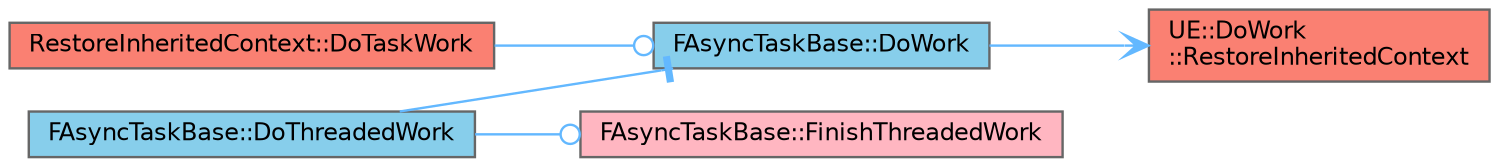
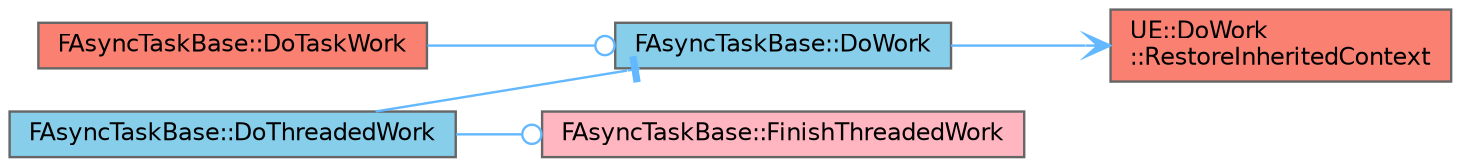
(252, 46) -> (233, 46)
